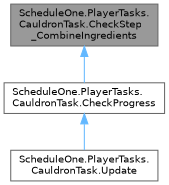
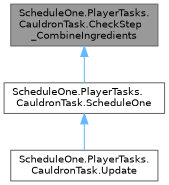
(84, 98) -> (84, 98)
